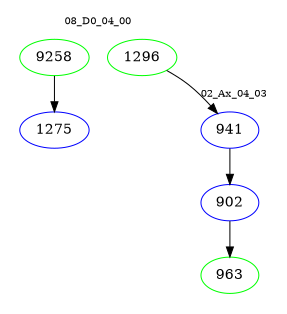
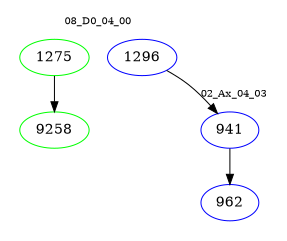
(142, 57) -> (142, 57)
(54, 89) -> (54, 89)
(54, 130) -> (54, 57)
(230, 203) -> (230, 203)
(230, 275) -> none
